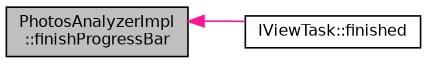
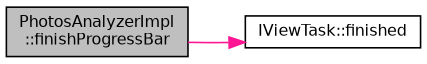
(225, 21) -> (208, 43)
